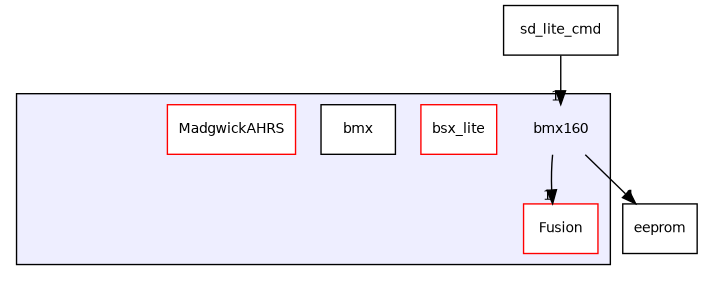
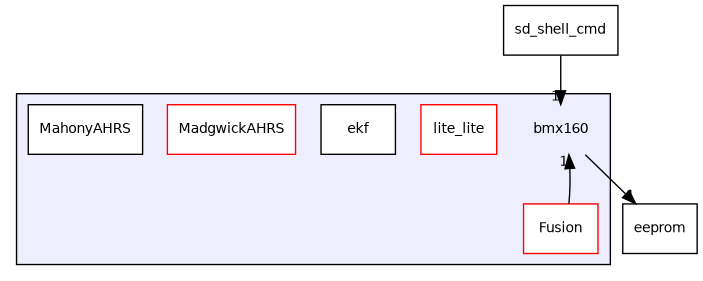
(561, 30) -> (561, 30)
none -> (85, 130)
(358, 130) -> (358, 130)
(459, 130) -> (459, 130)
(552, 172) -> (570, 186)
